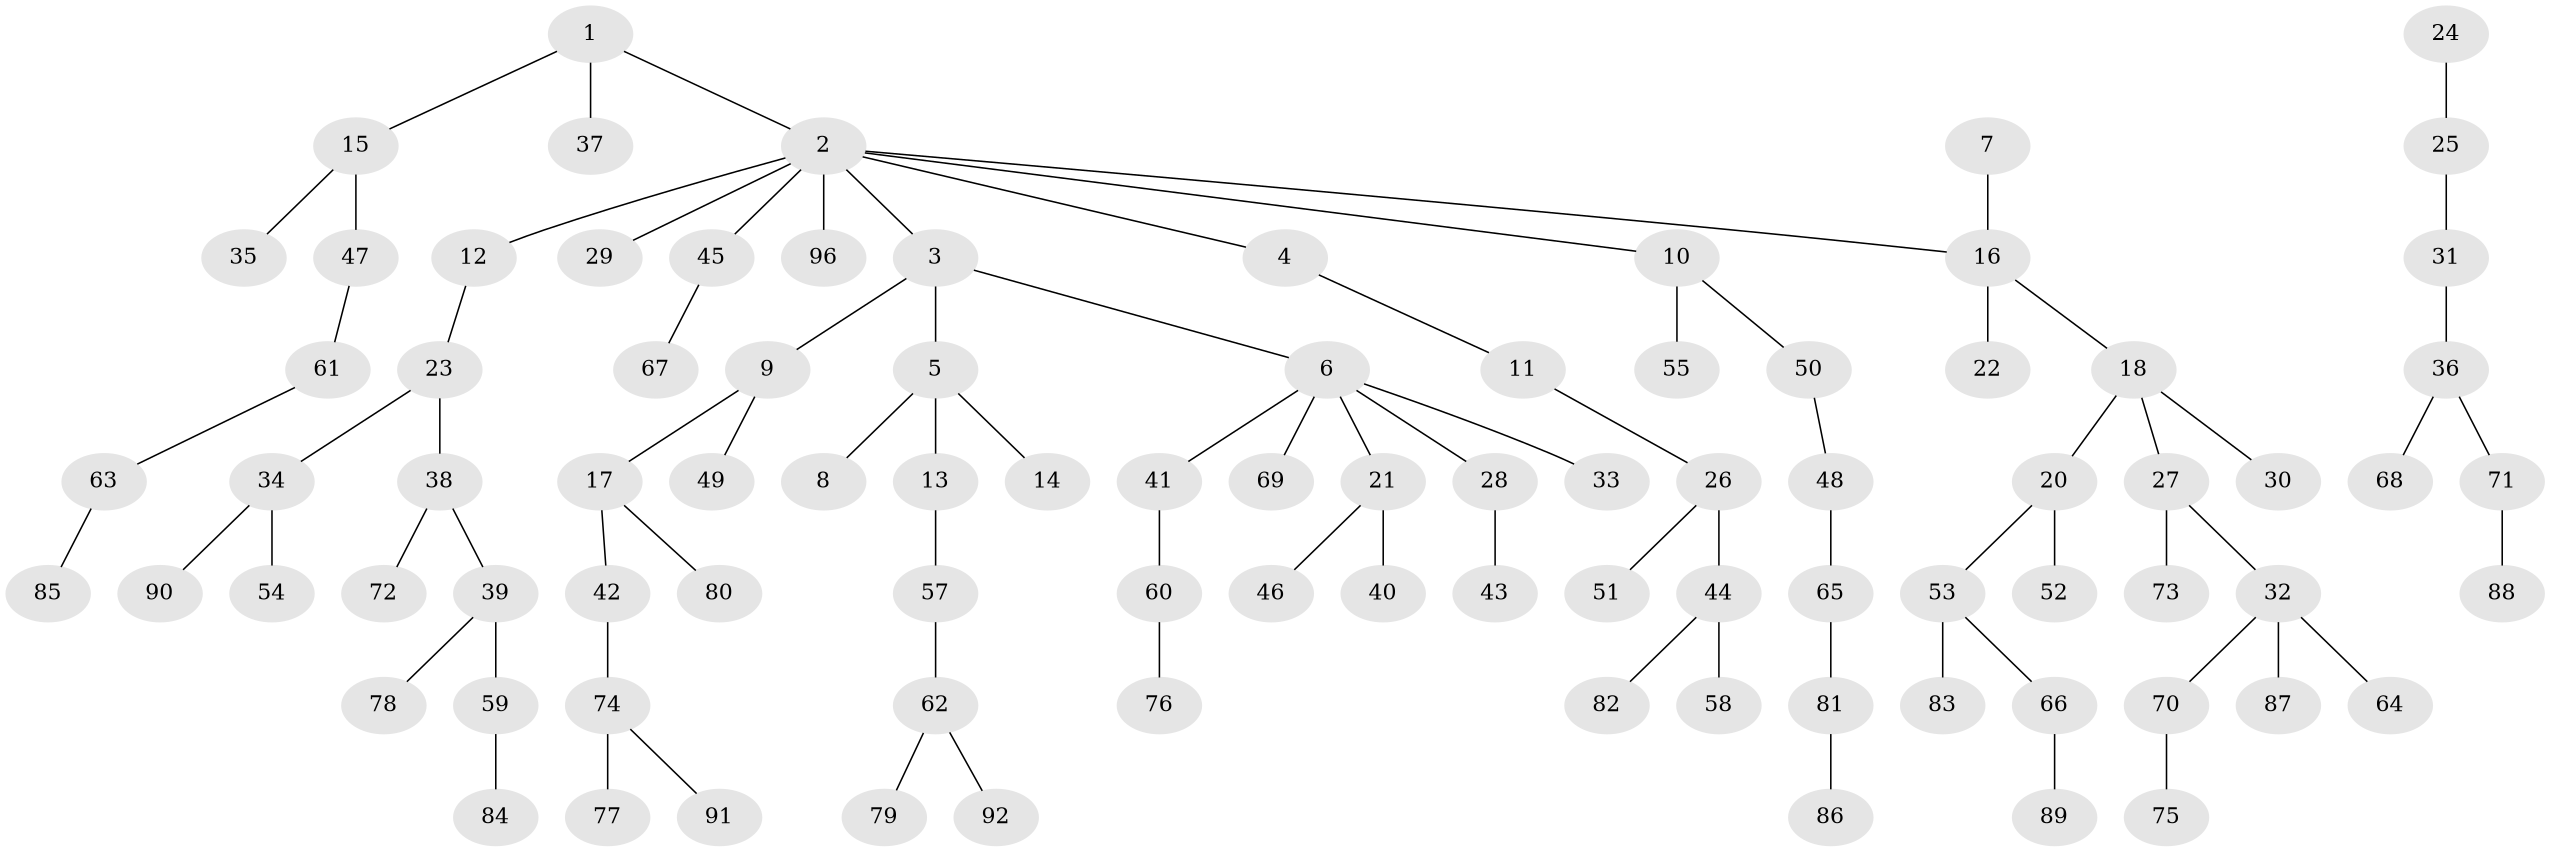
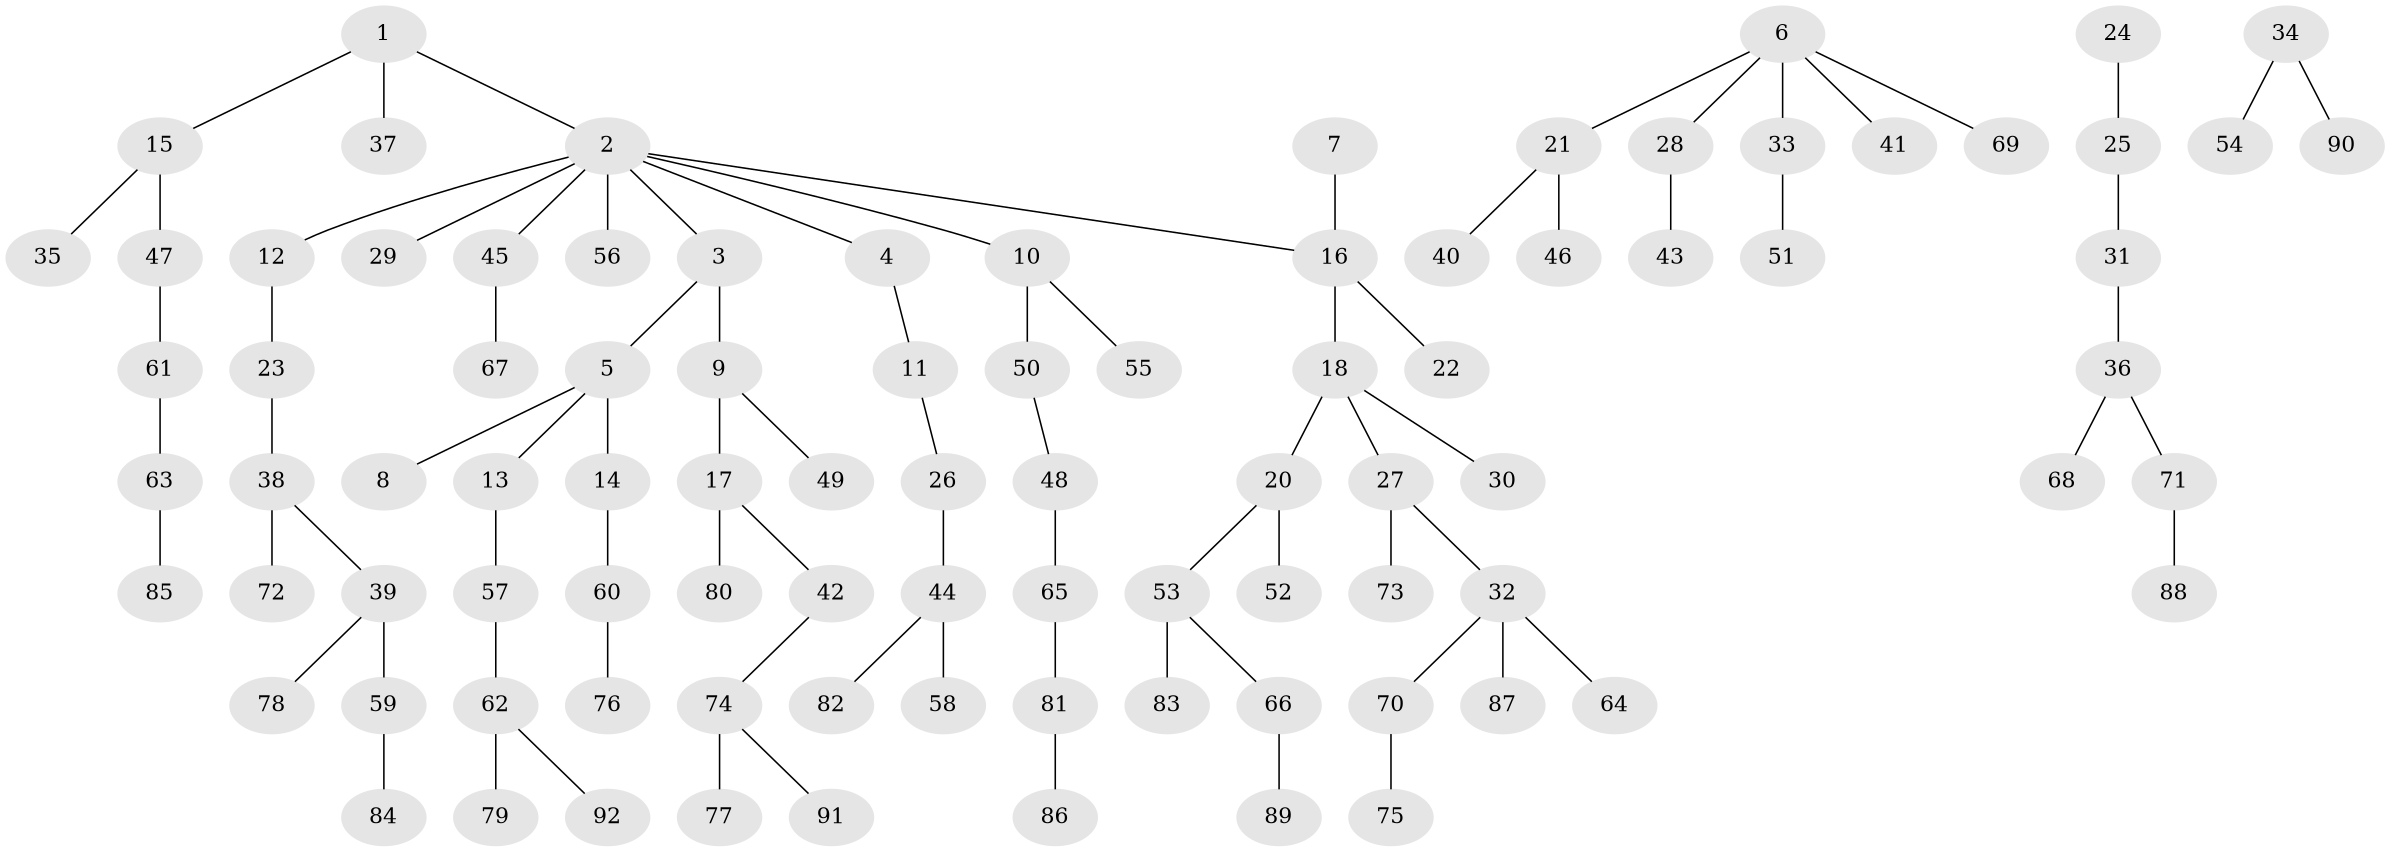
(824, 258) -> (608, 258)
(1131, 314) -> none
(356, 426) -> none
(1159, 538) -> (608, 538)
(1663, 538) -> (1783, 202)
